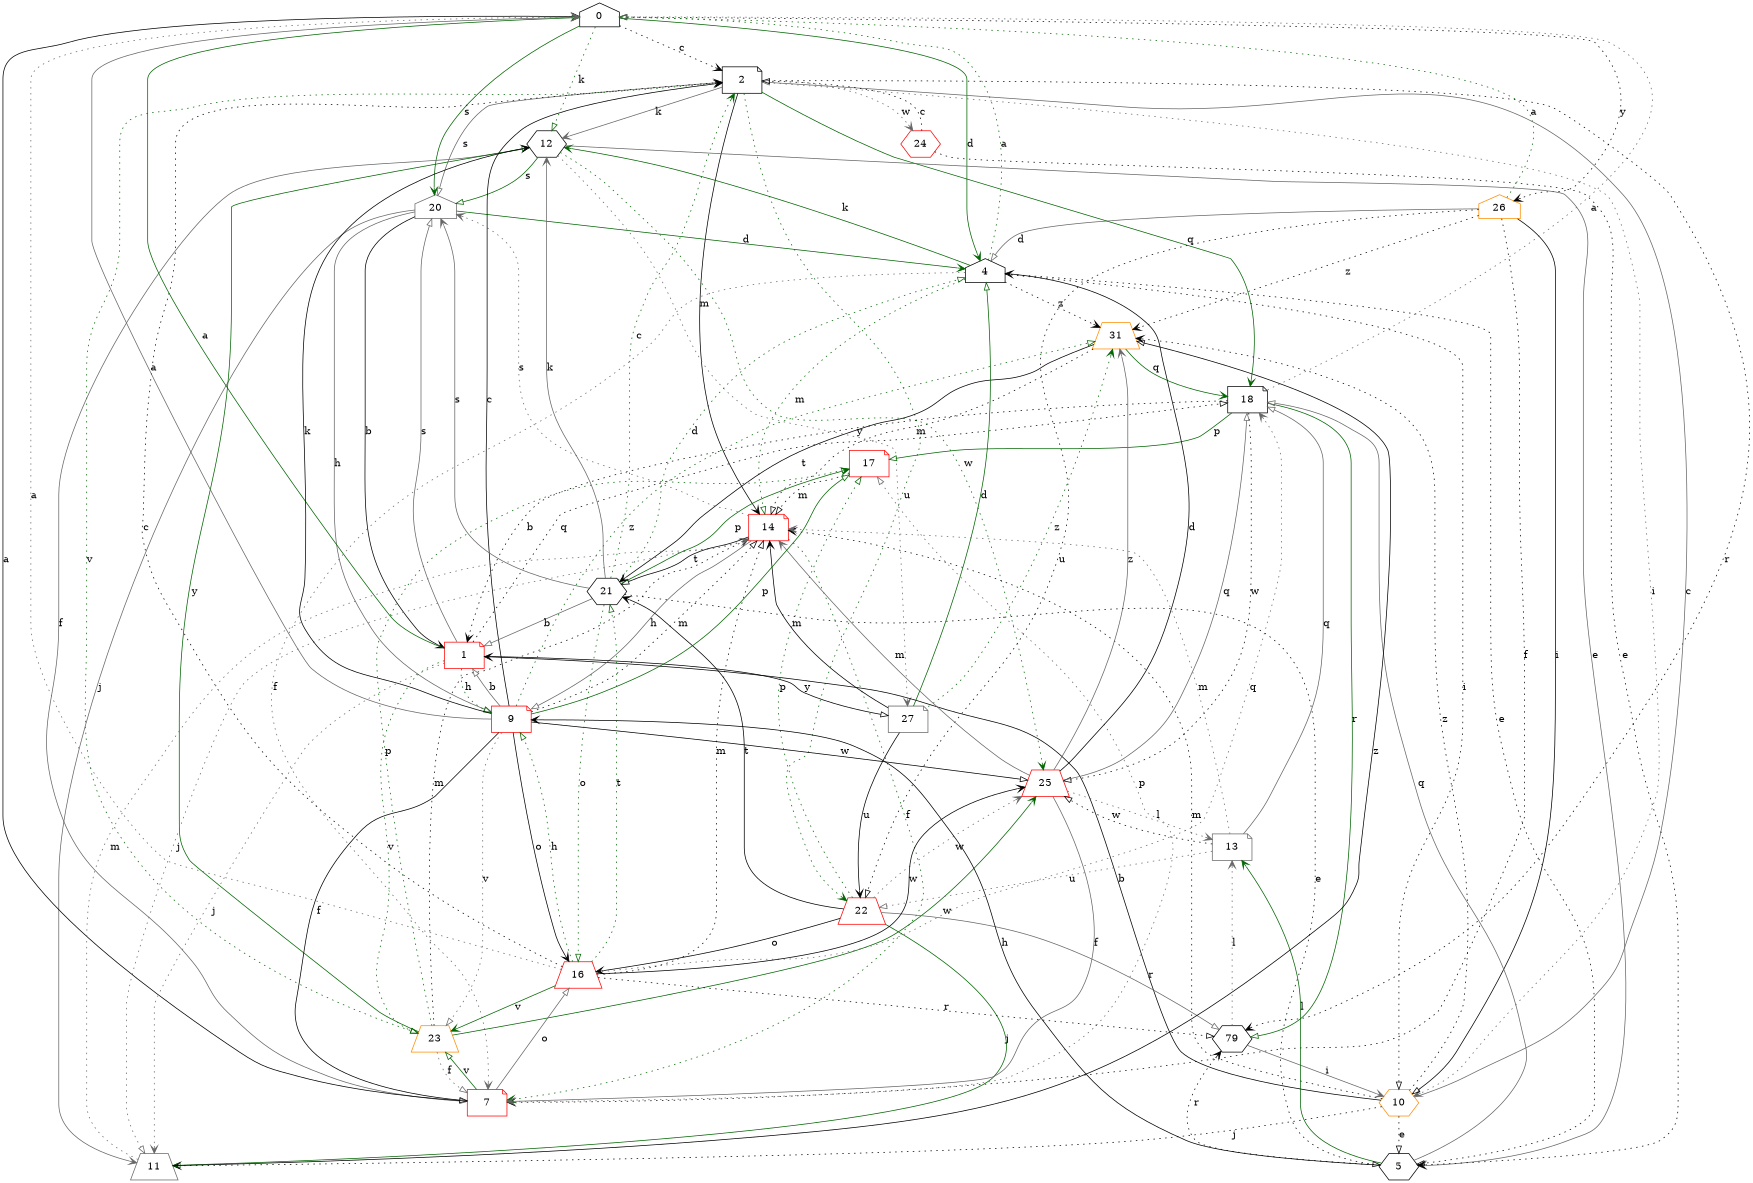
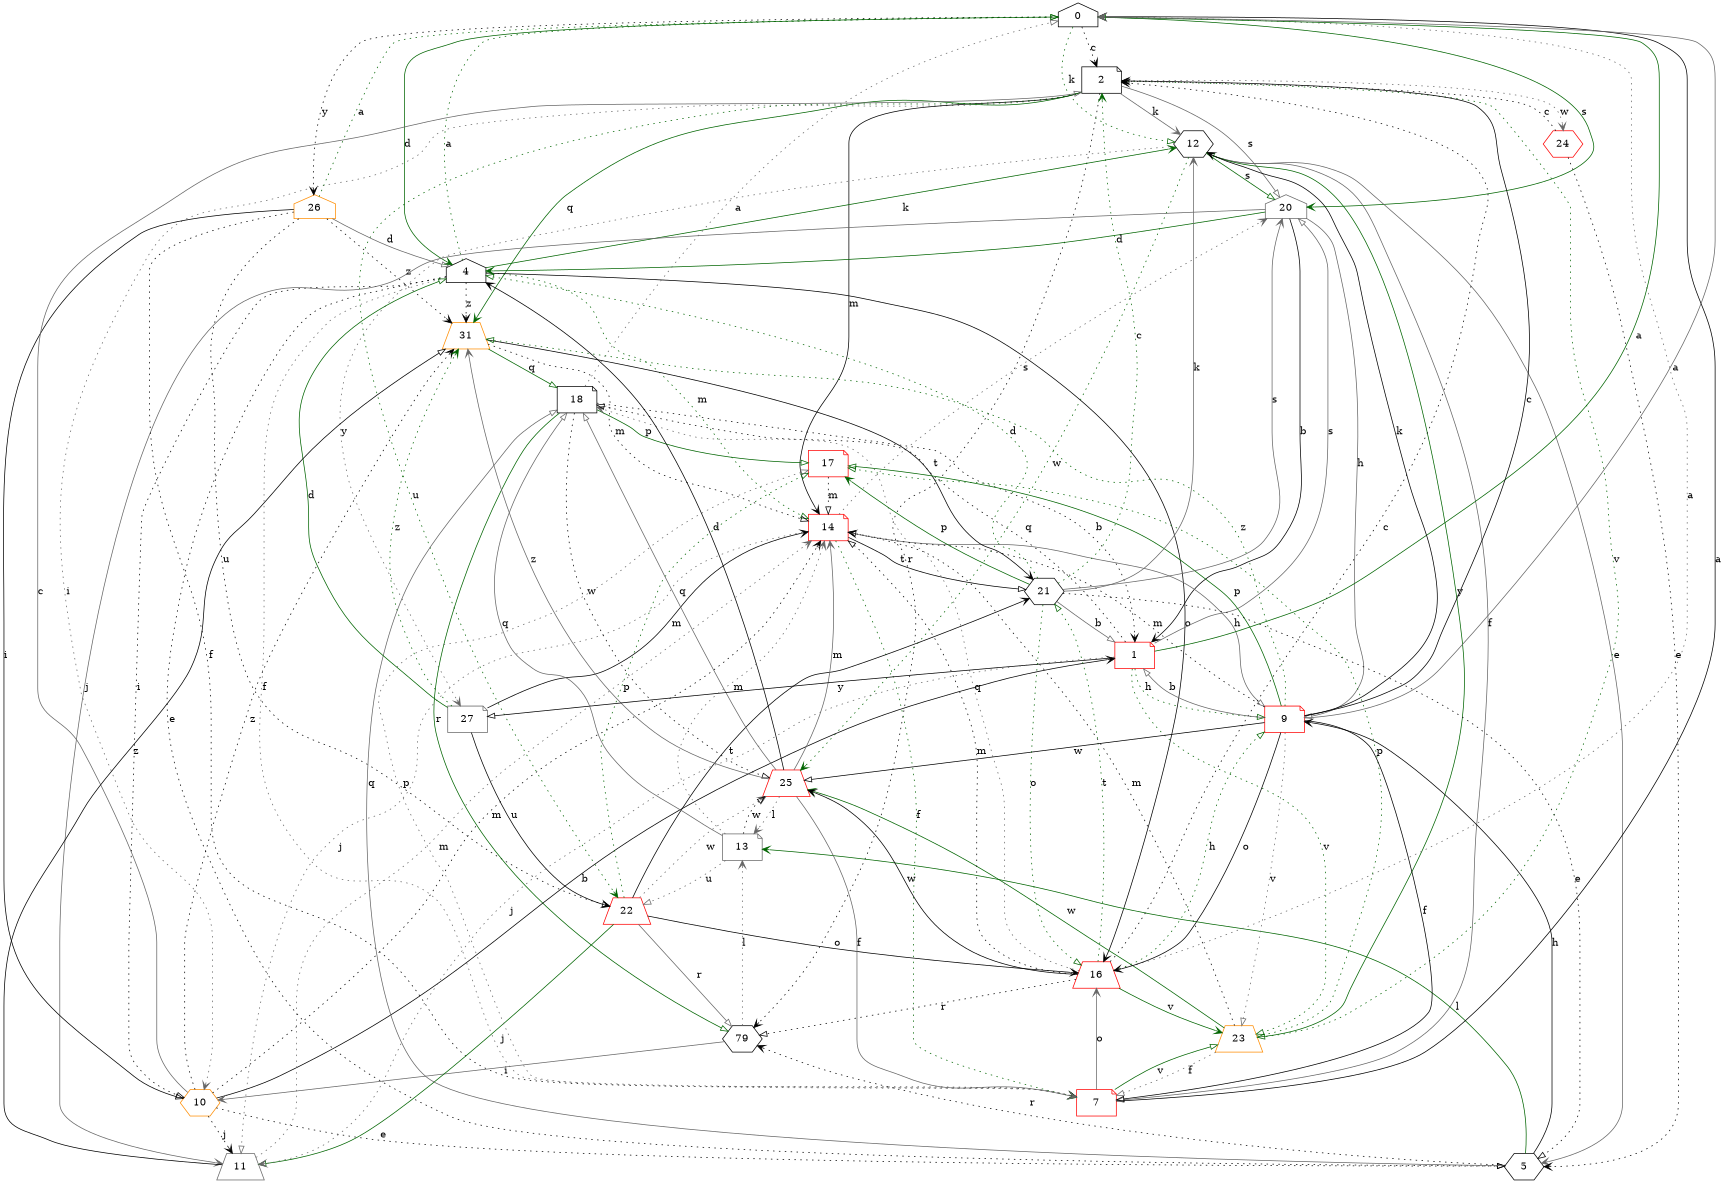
(1052, 205) -> (742, 122)
(1173, 383) -> (519, 367)
none -> (1071, 393)
(530, 1042) -> (1096, 1043)
